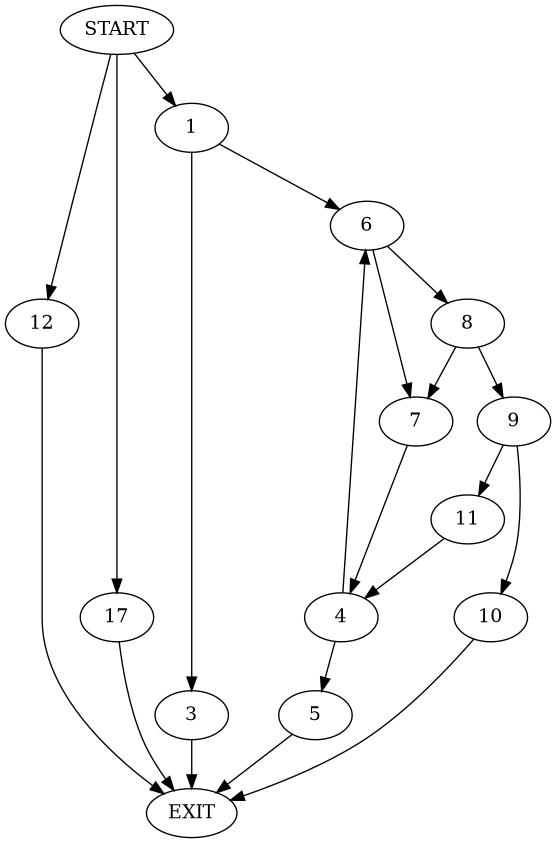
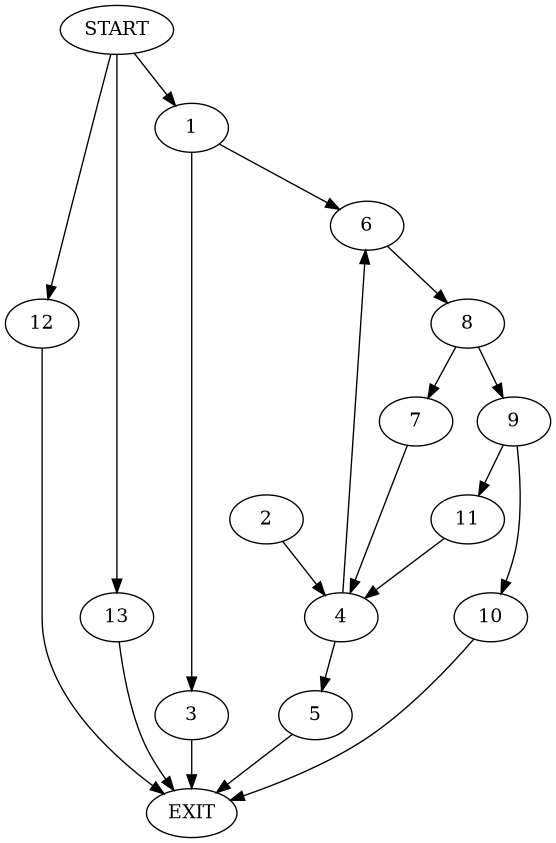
(390, 317) -> none
none -> (267, 519)
(117, 617) -> (117, 617)
